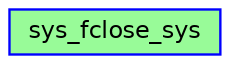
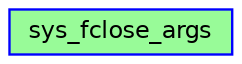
(115, 32) -> (121, 32)
